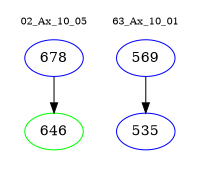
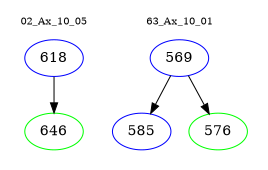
(54, 58) -> (54, 58)
(146, 132) -> (142, 132)
none -> (218, 132)
